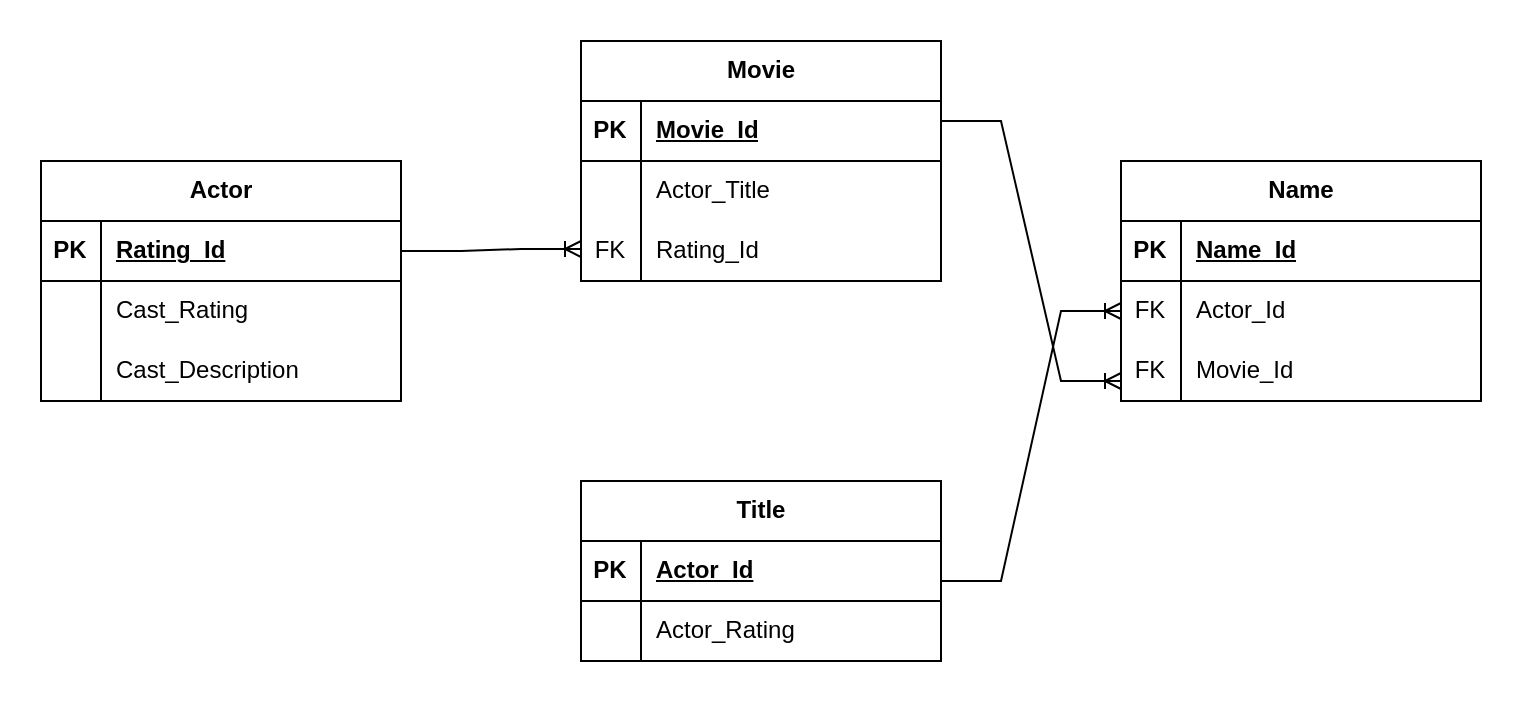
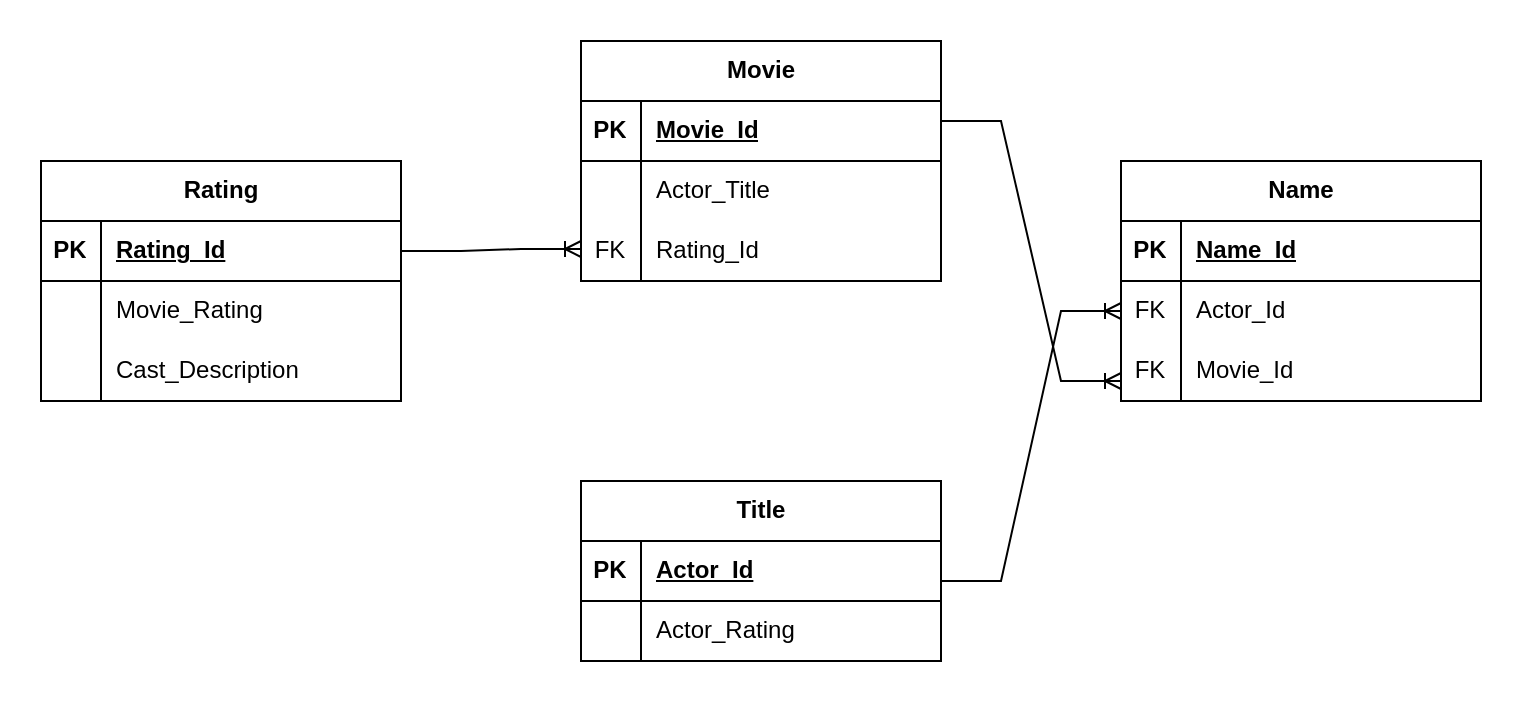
(222, 191) -> (222, 191)
(188, 311) -> (191, 311)
